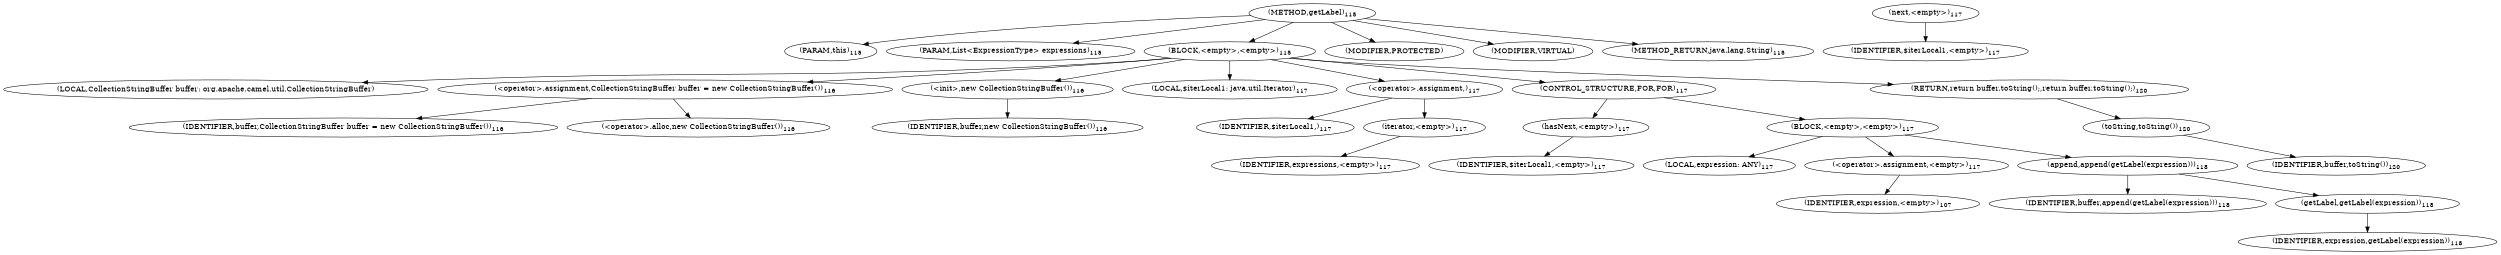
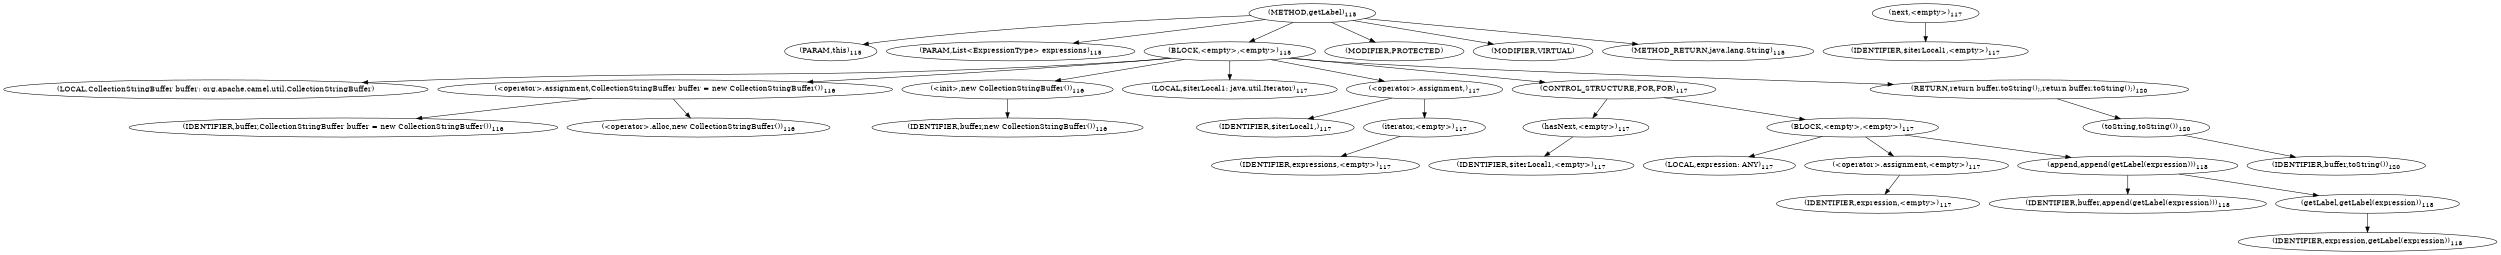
(1946, 203) -> (1946, 203)
